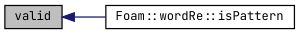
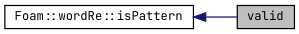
(90, 17) -> (222, 17)
